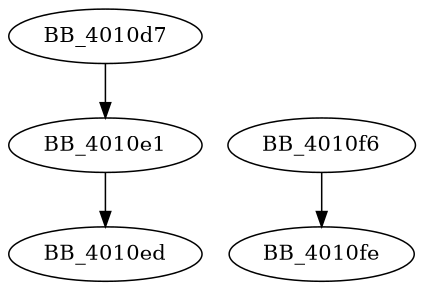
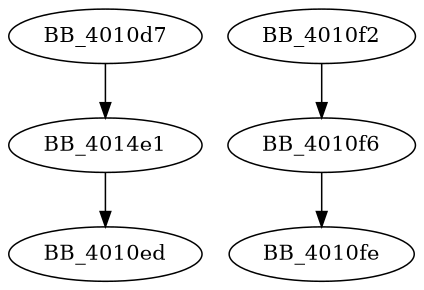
none -> (322, 36)
(105, 145) -> (105, 145)
